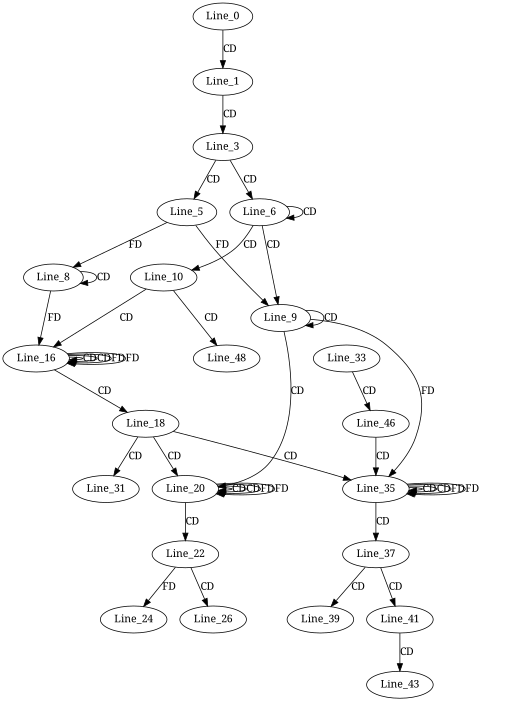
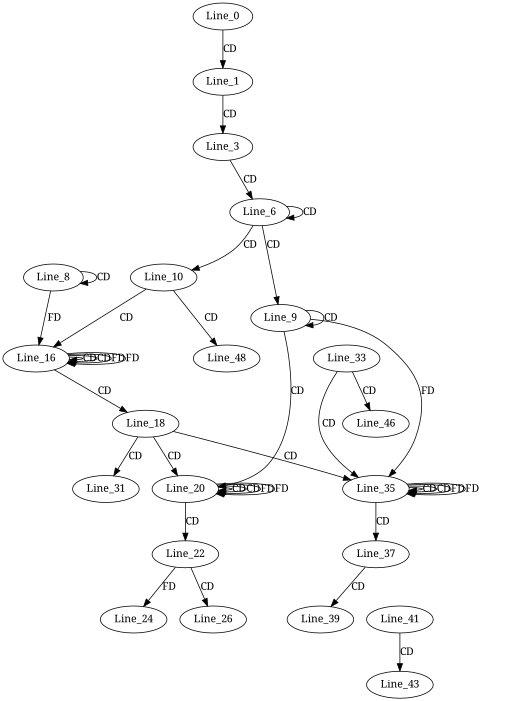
(187, 212) -> none
(376, 453) -> (319, 426)
(387, 583) -> none
